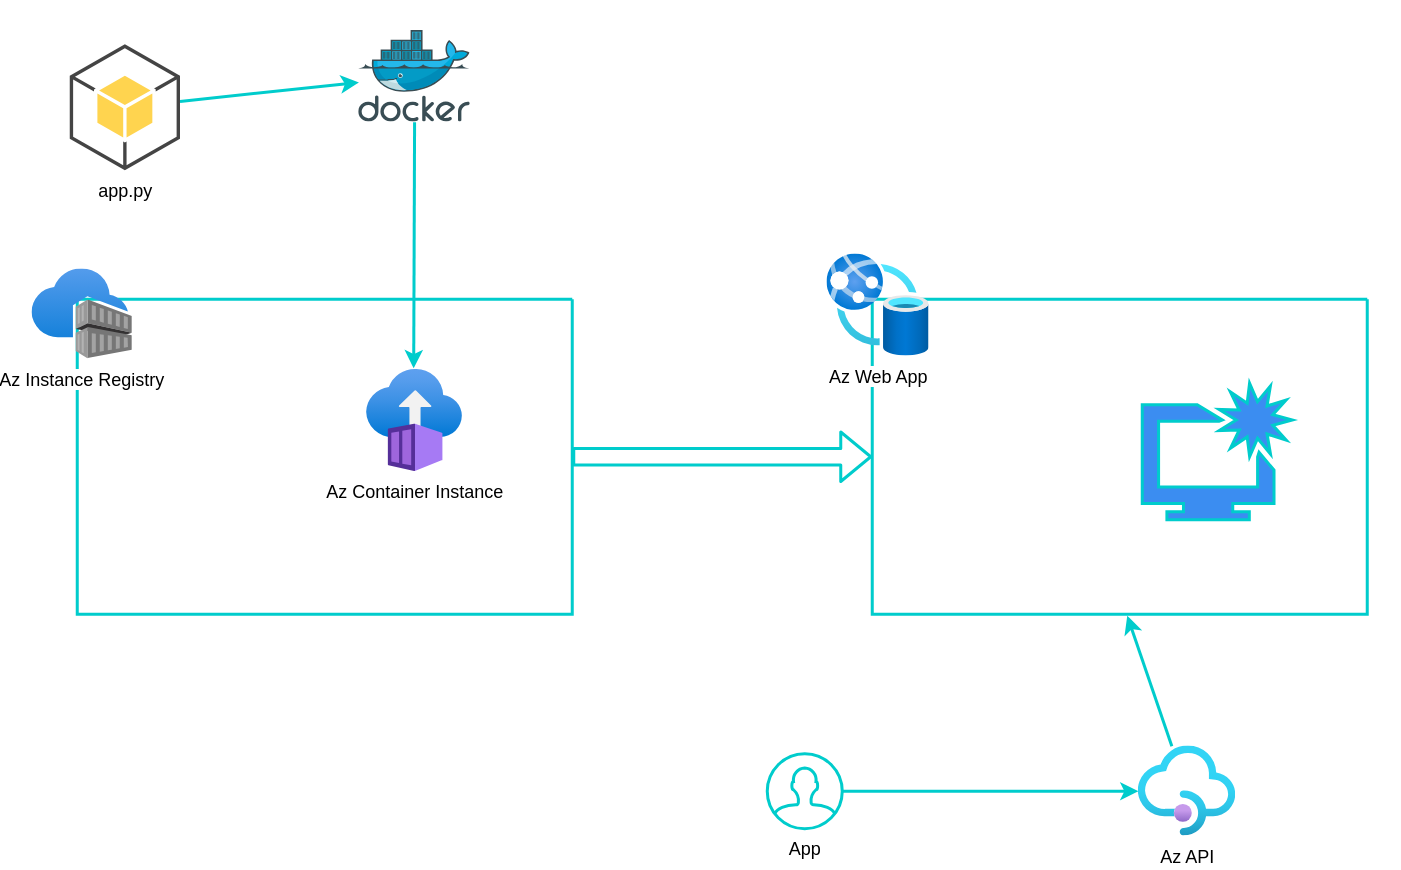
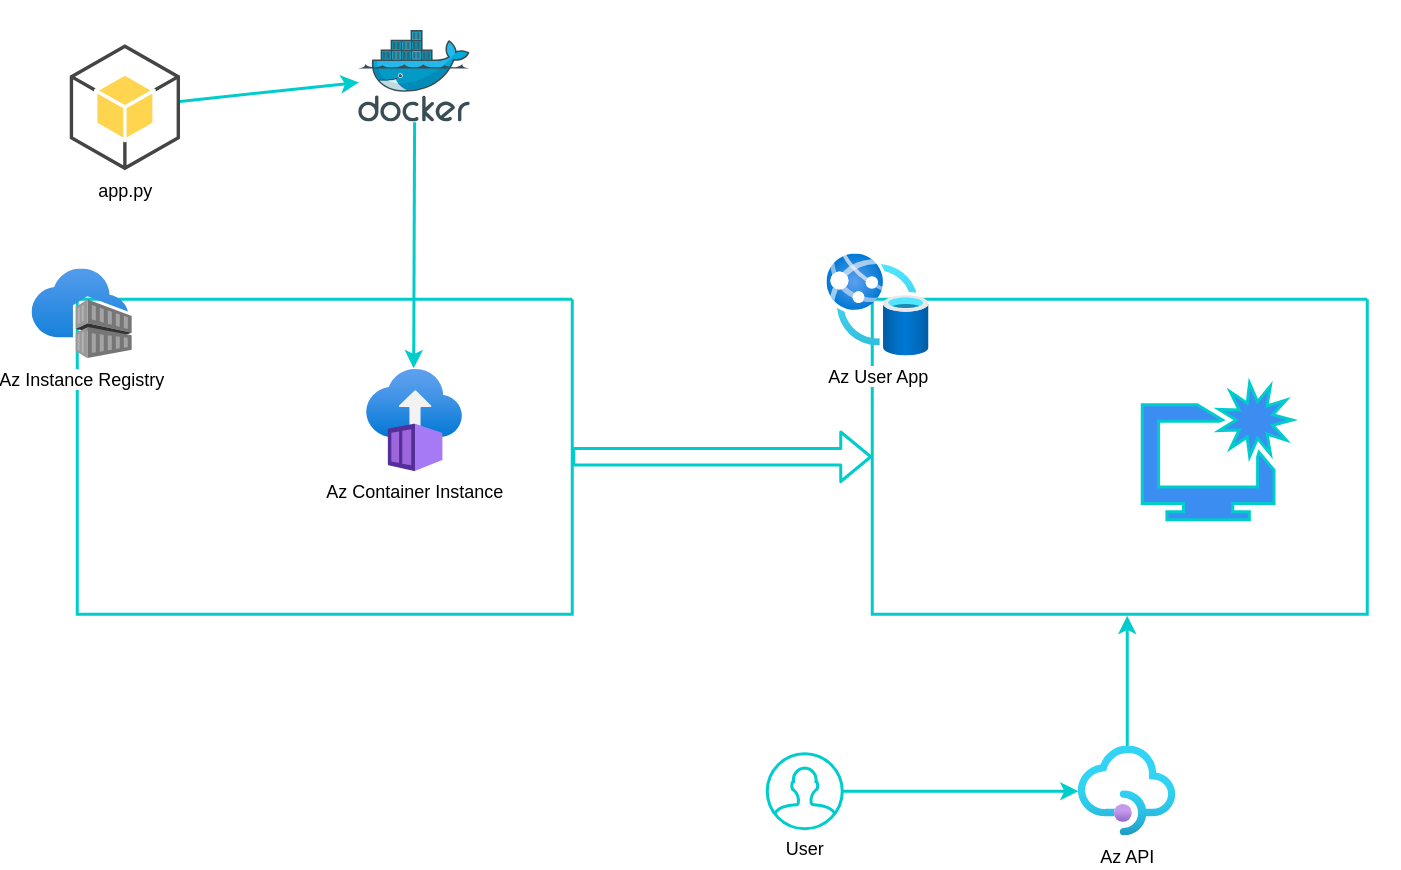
(879, 378) -> (879, 378)
(1187, 791) -> (1127, 791)
(806, 850) -> (806, 850)
